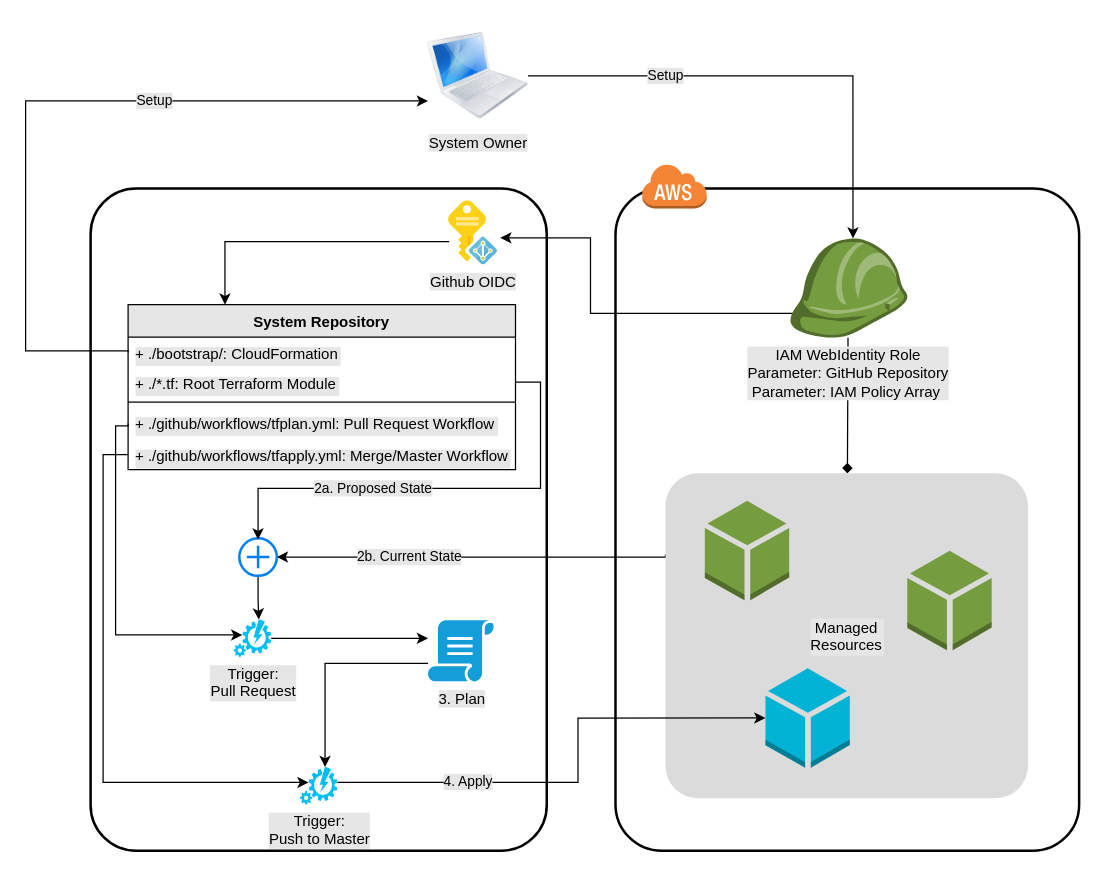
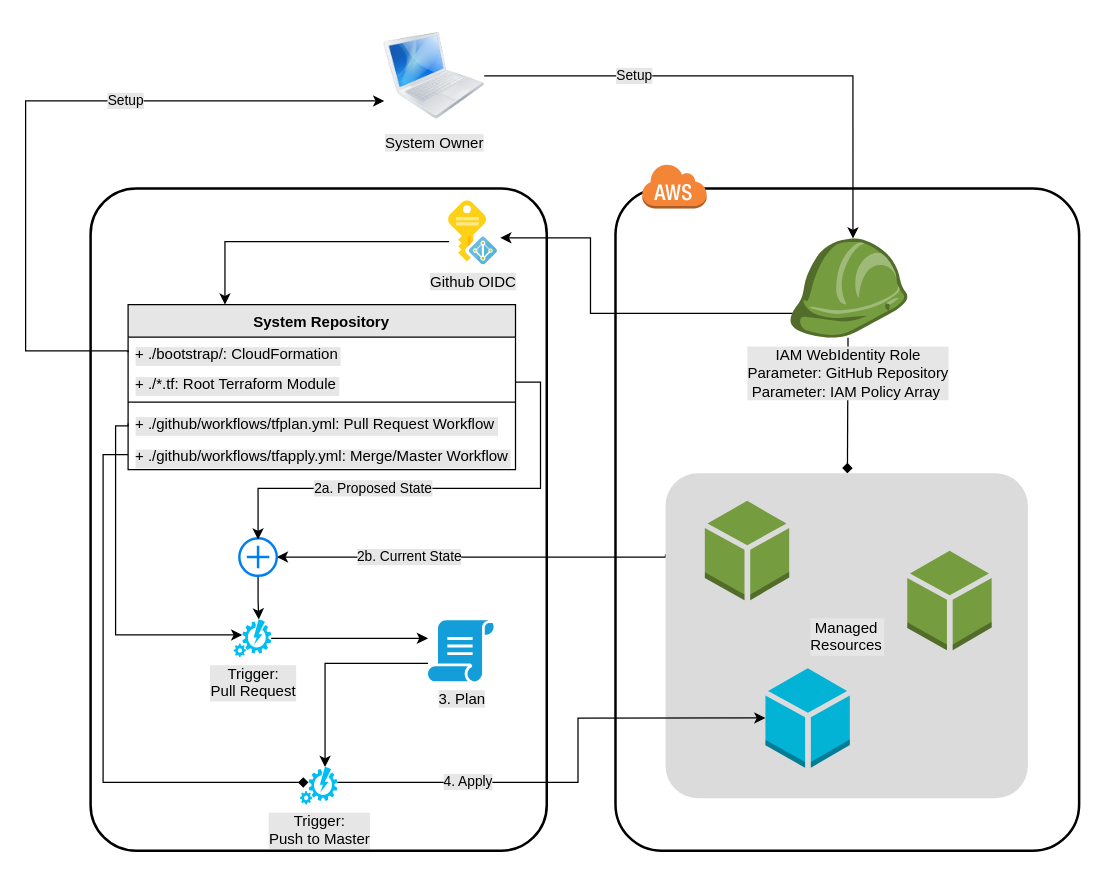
(478, 76) -> (434, 76)
(299, 782) -> (298, 782)
